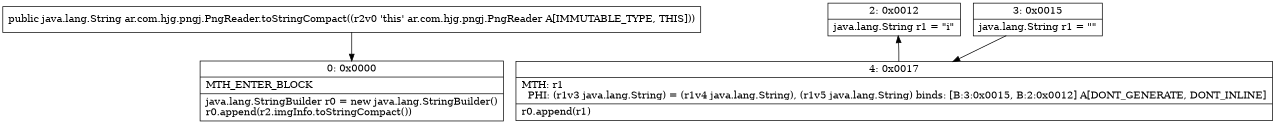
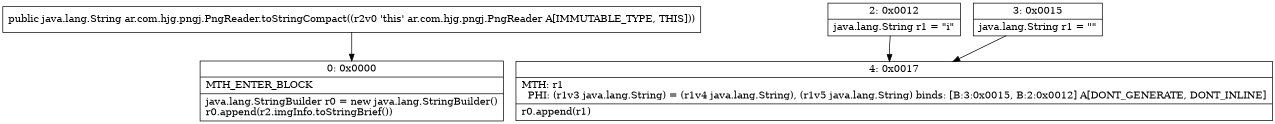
(899, 52) -> (890, 45)
(309, 112) -> (299, 112)
